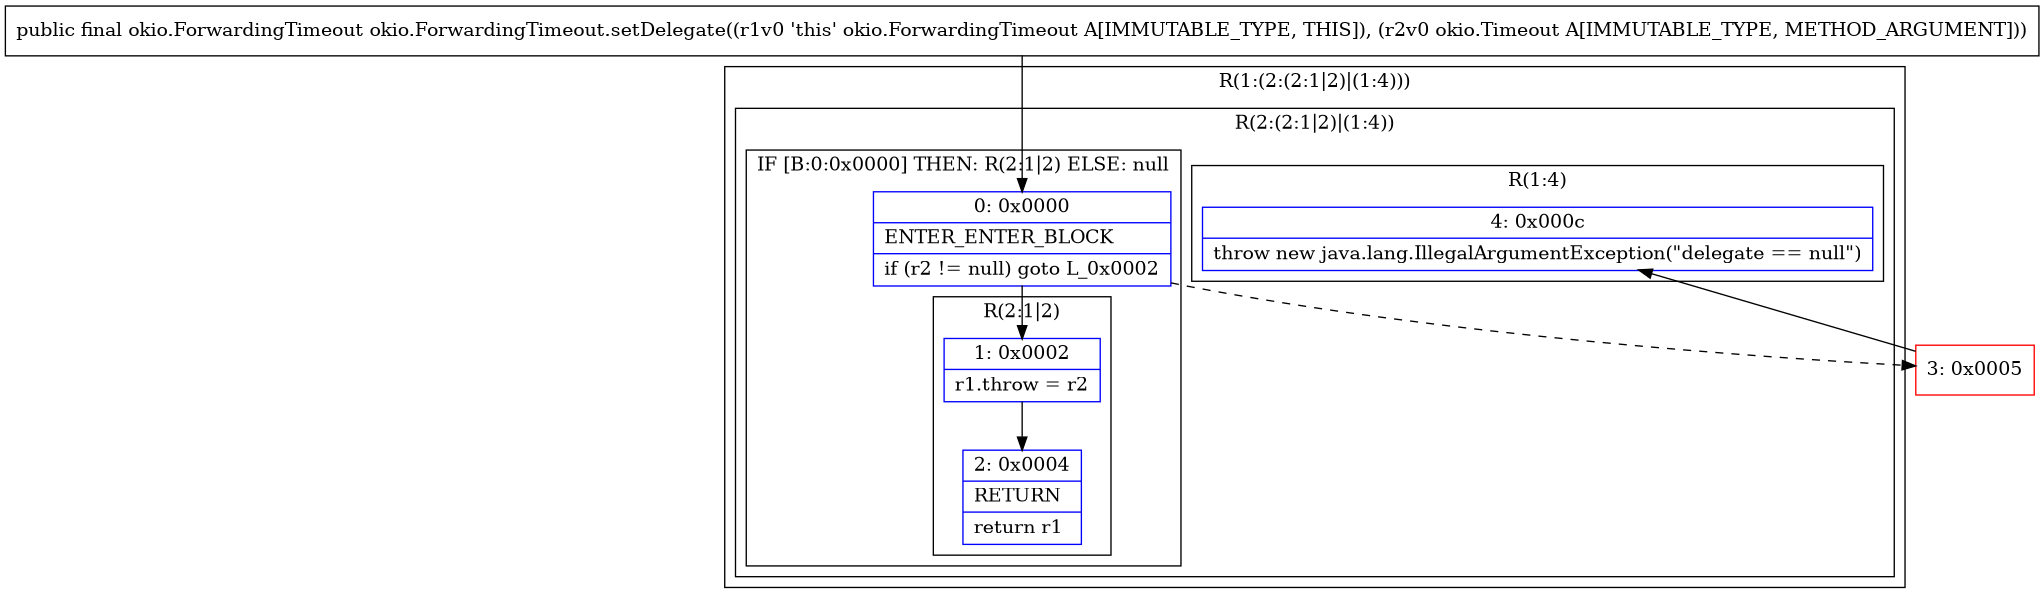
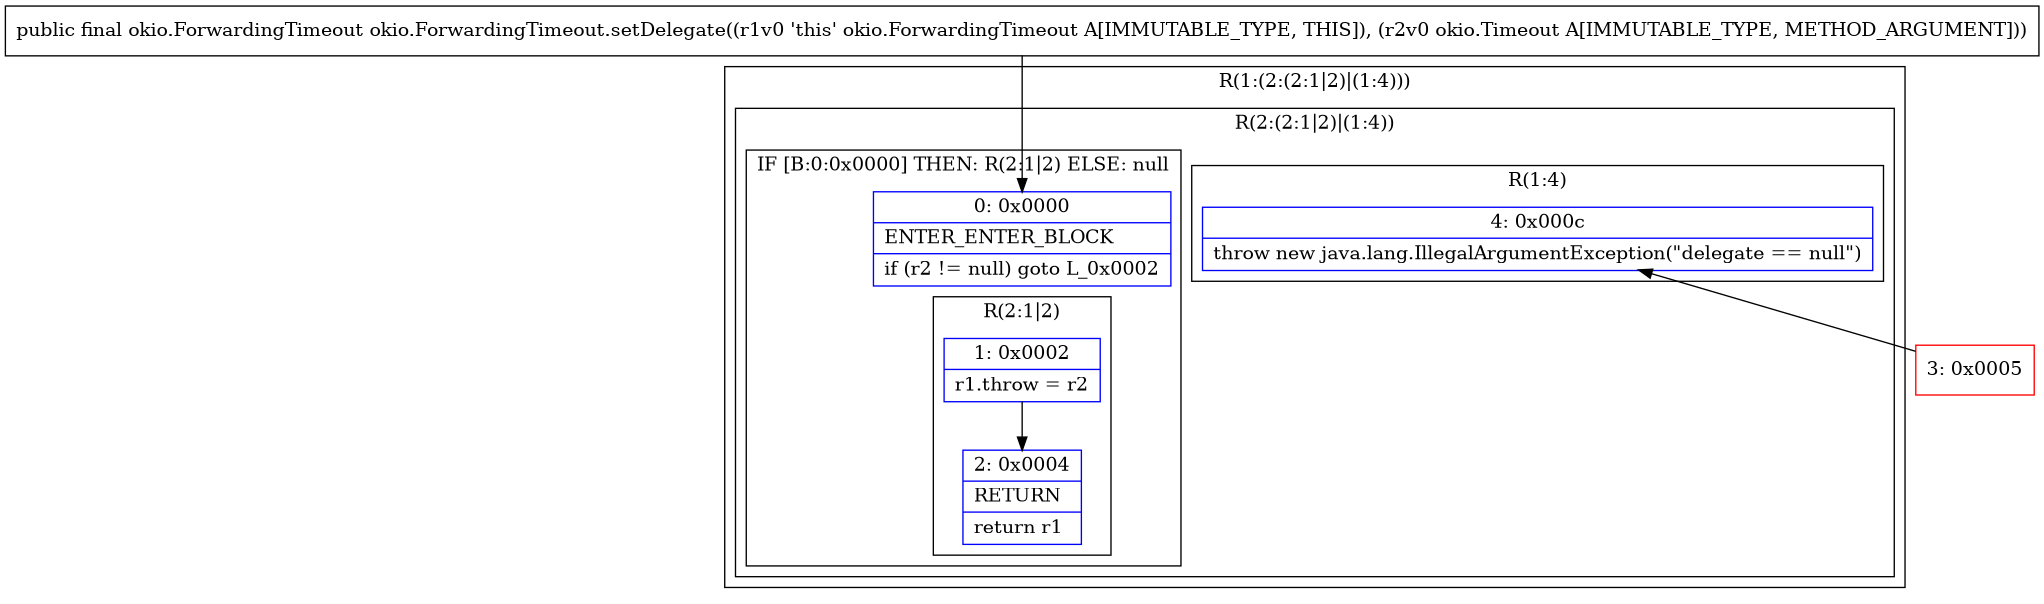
(1022, 305) -> none
(1535, 336) -> none
